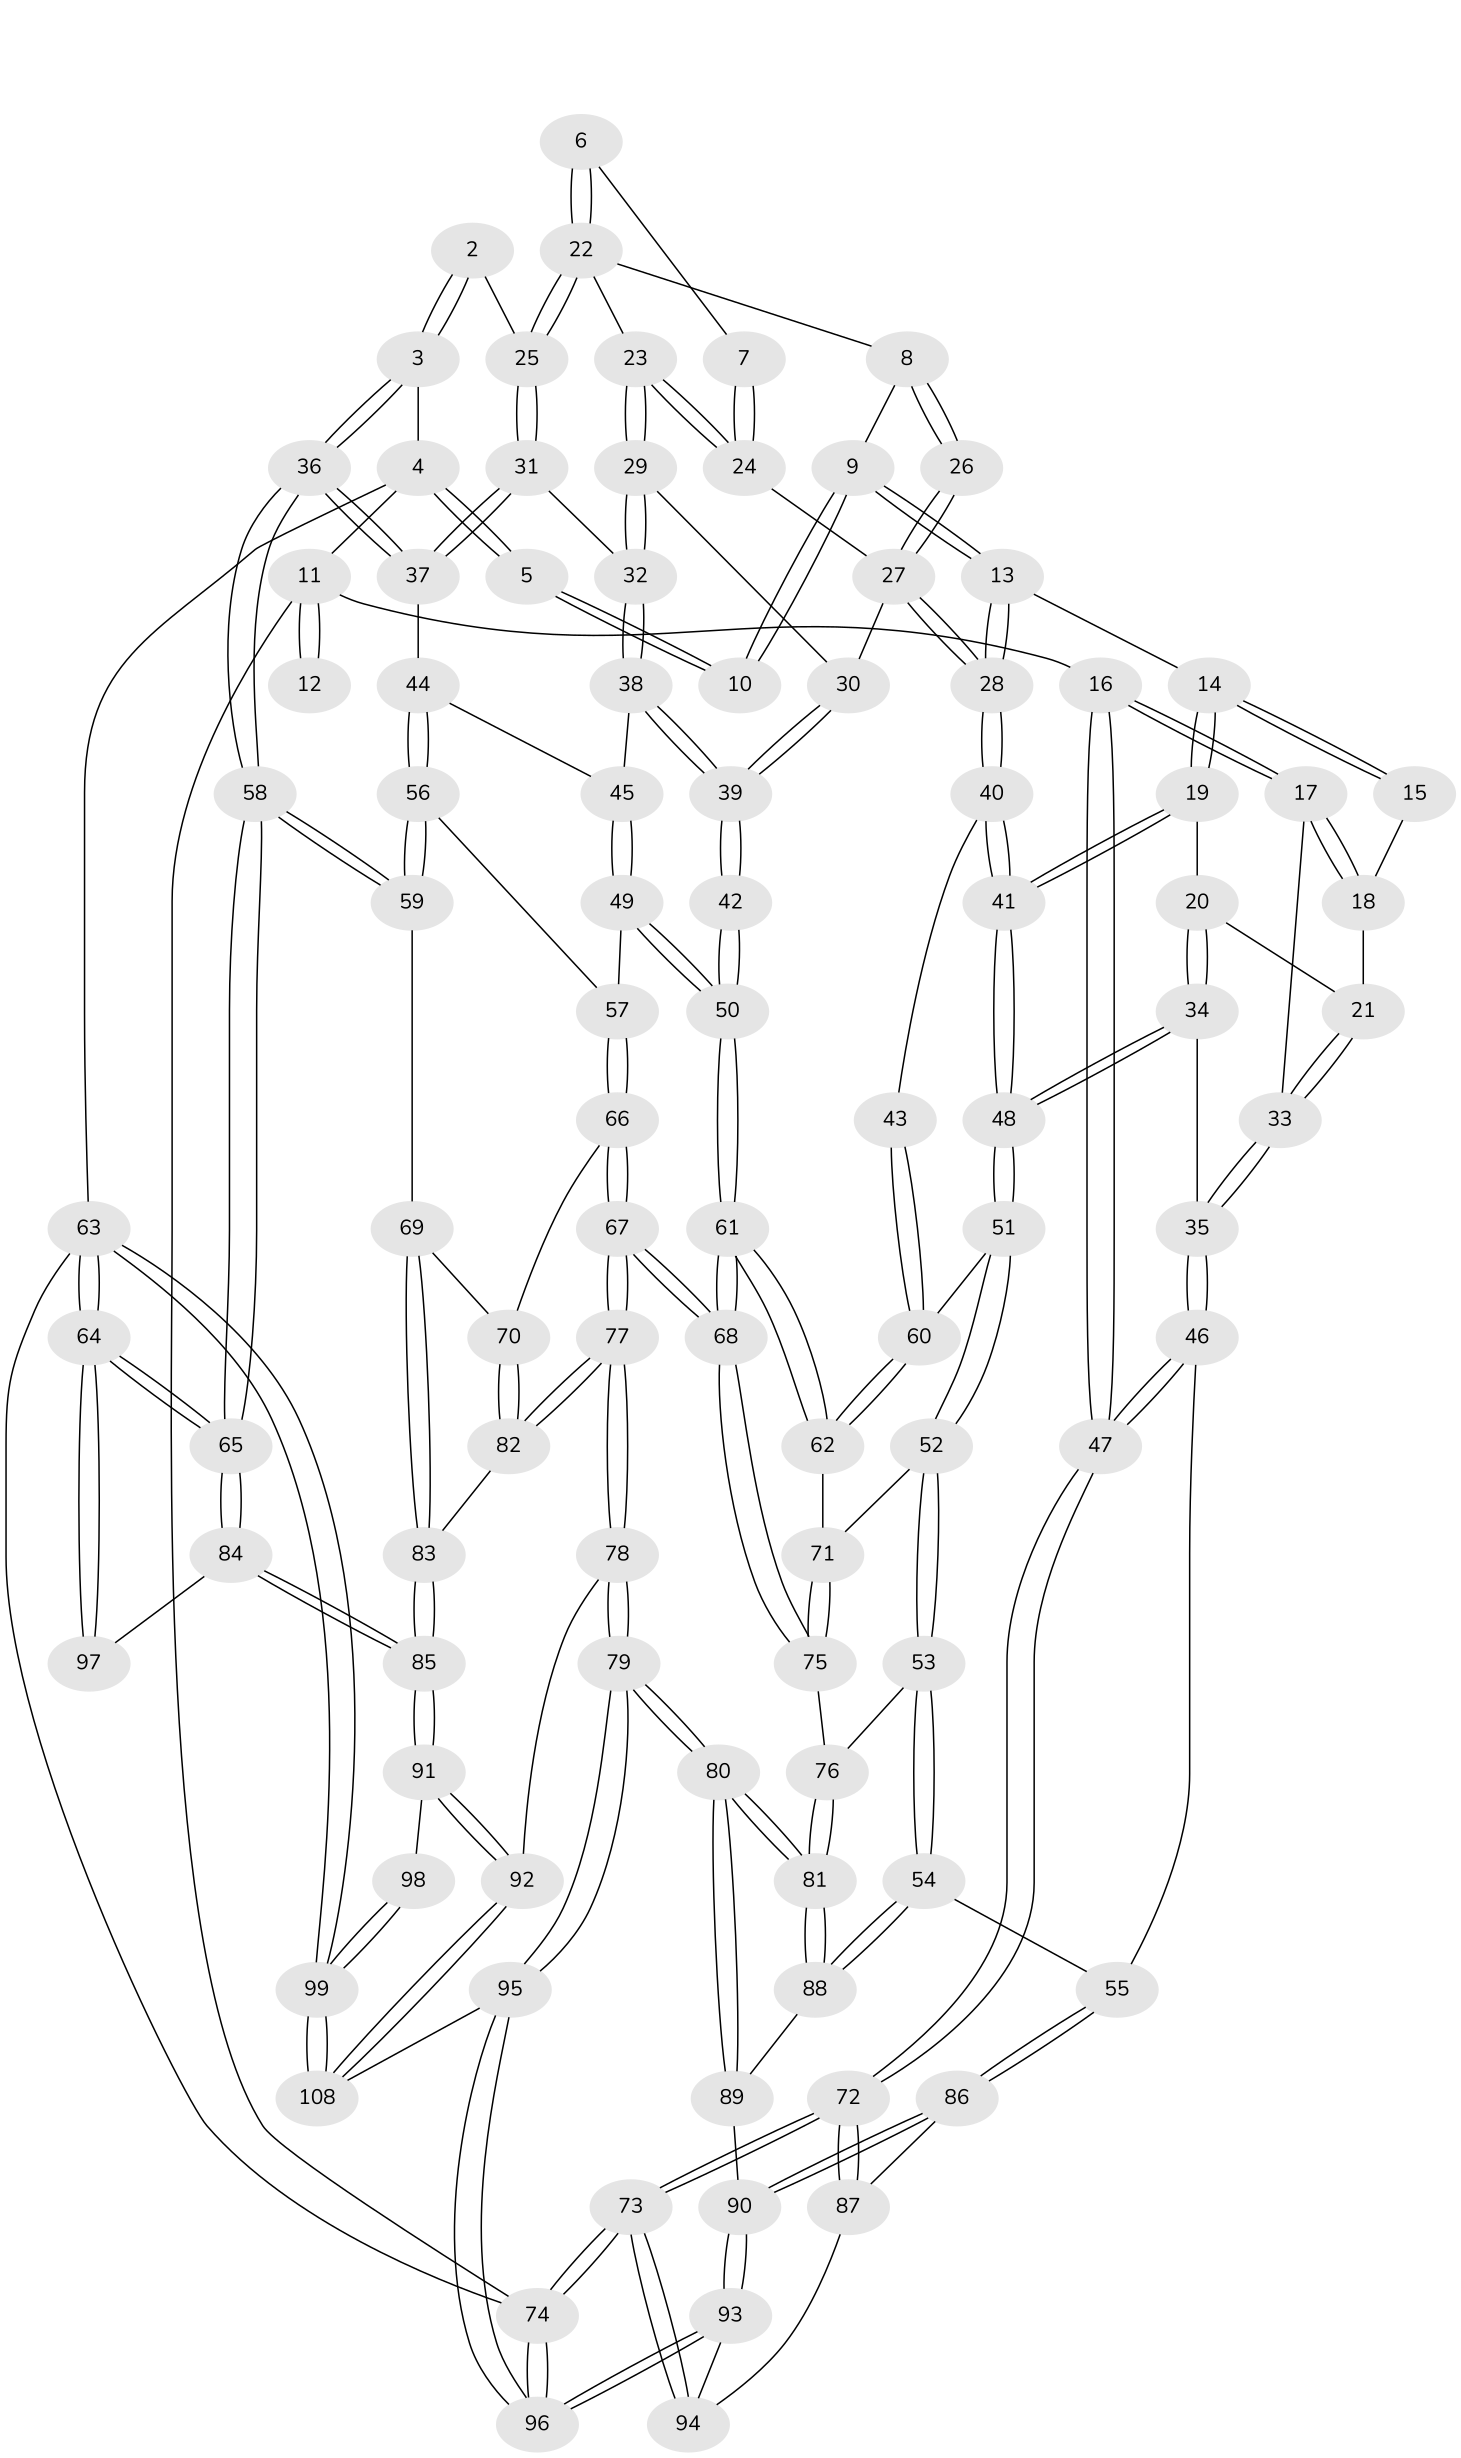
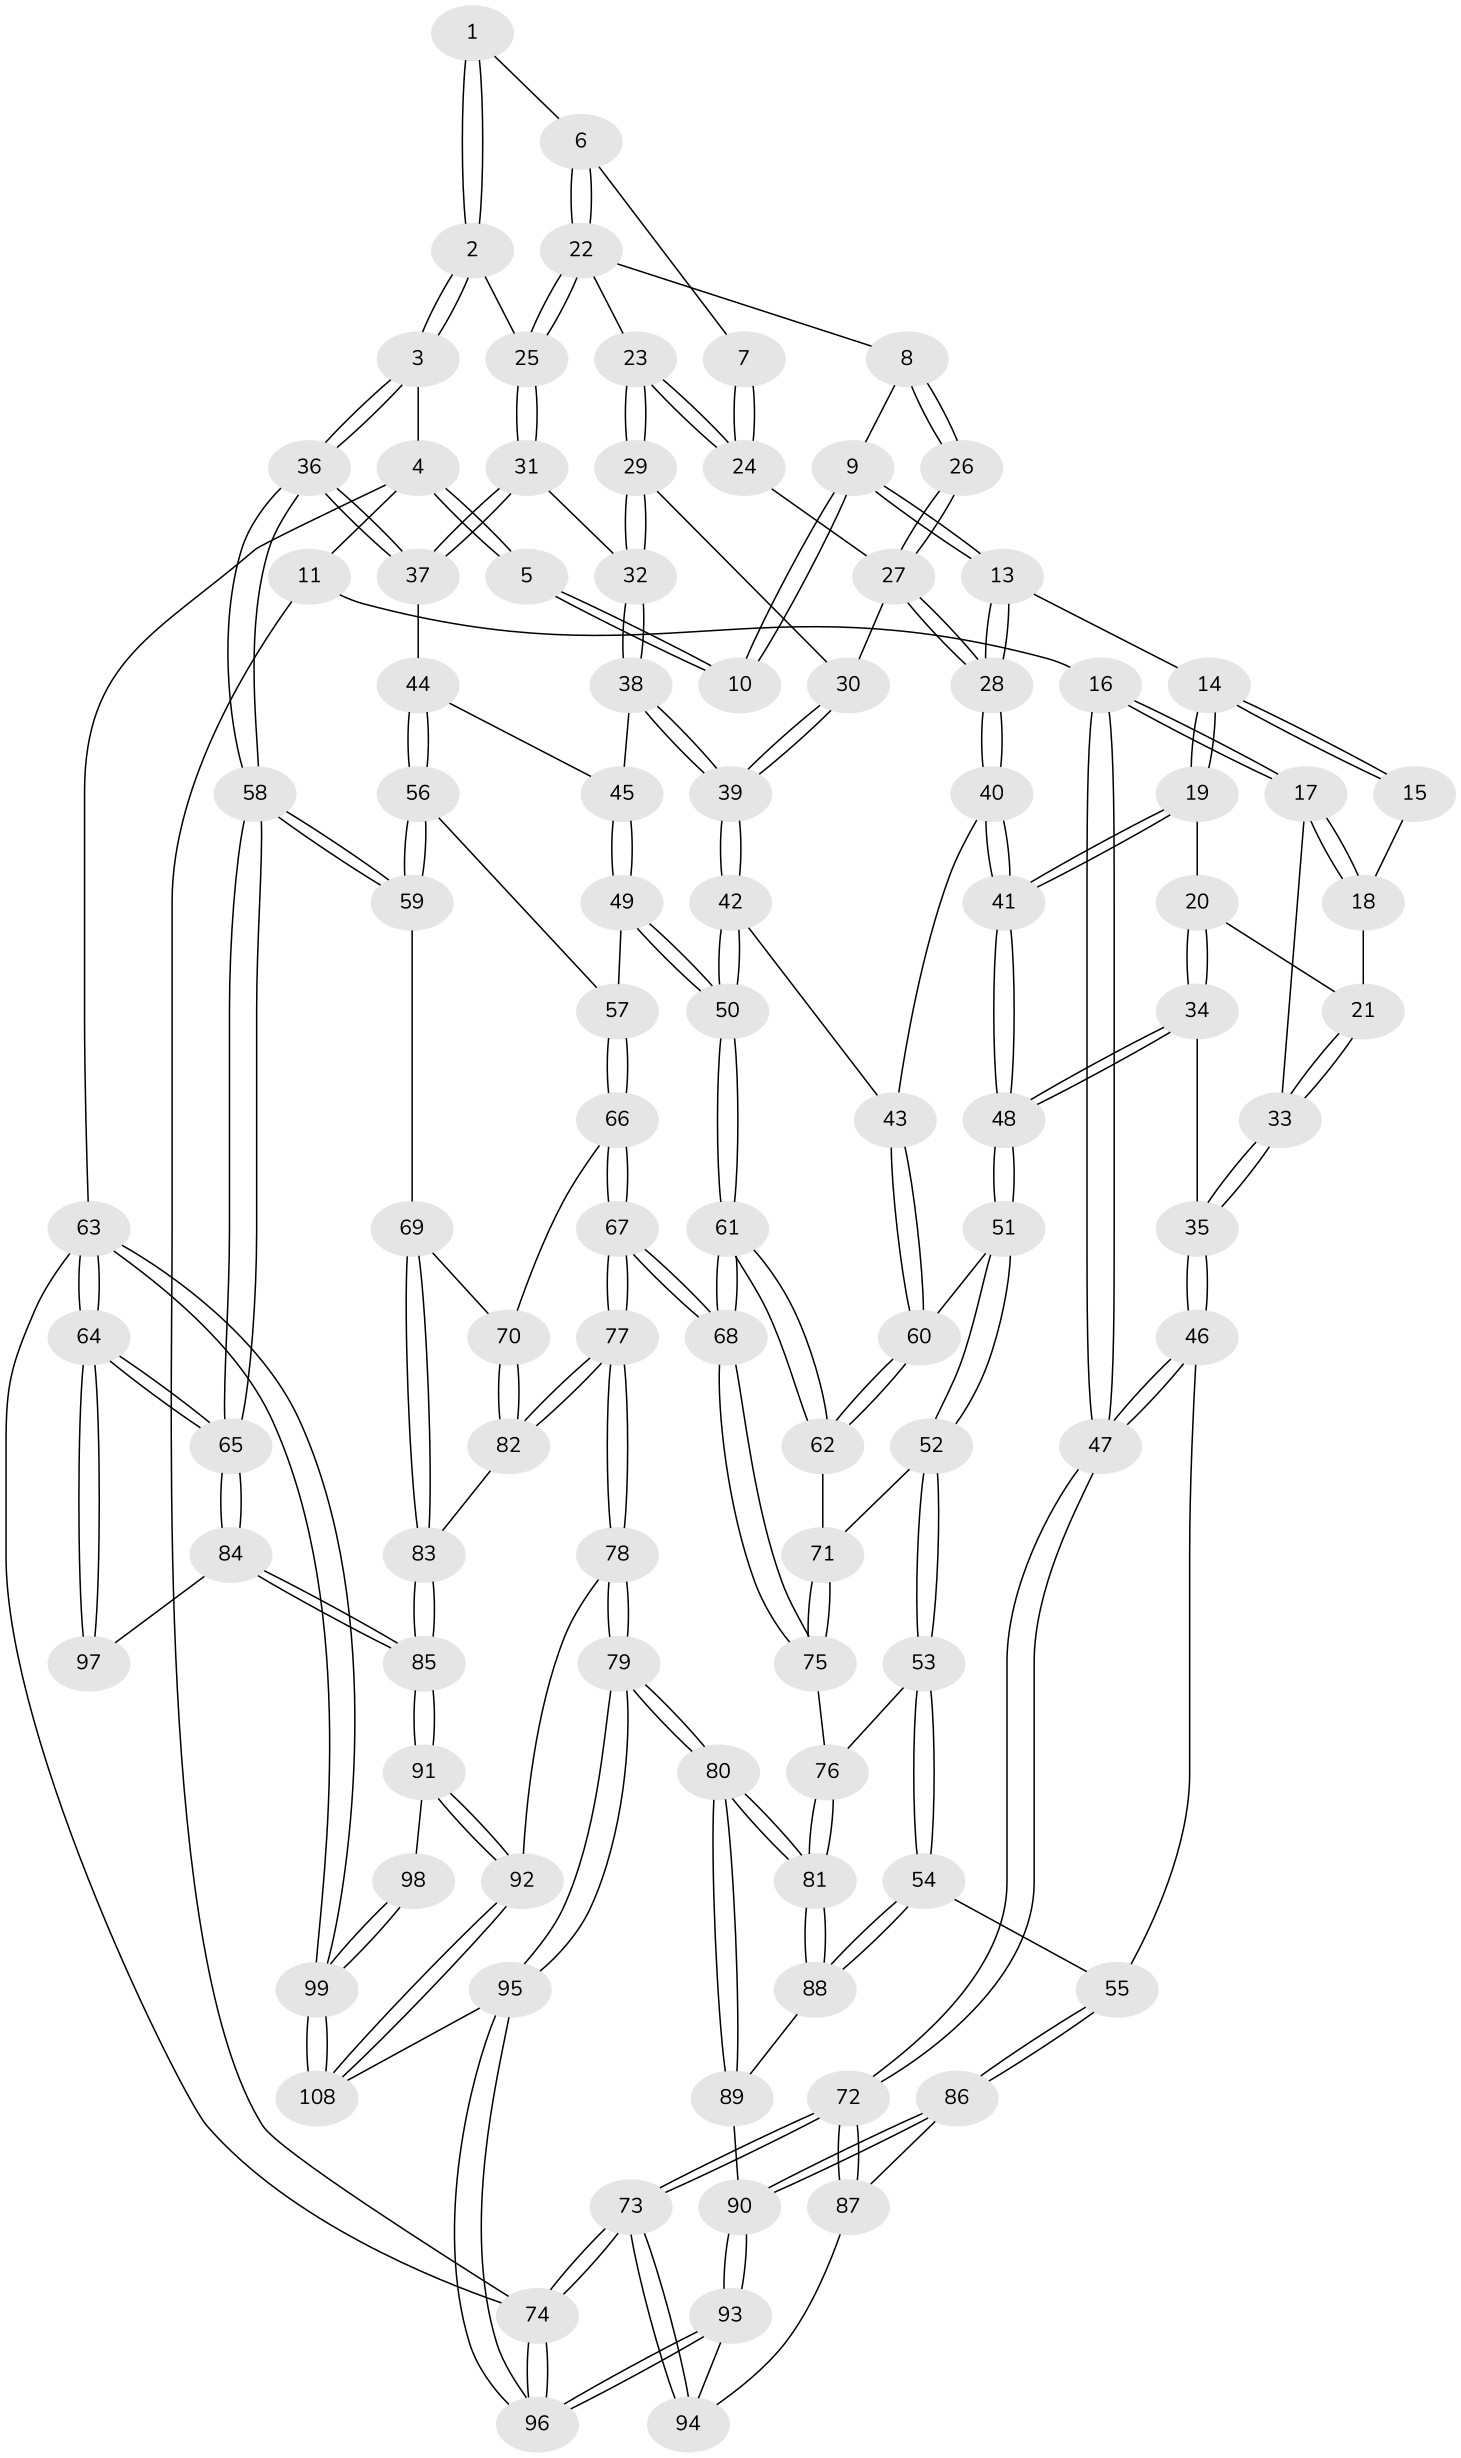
none -> (473, 33)
(309, 685) -> none
none -> (813, 1012)
